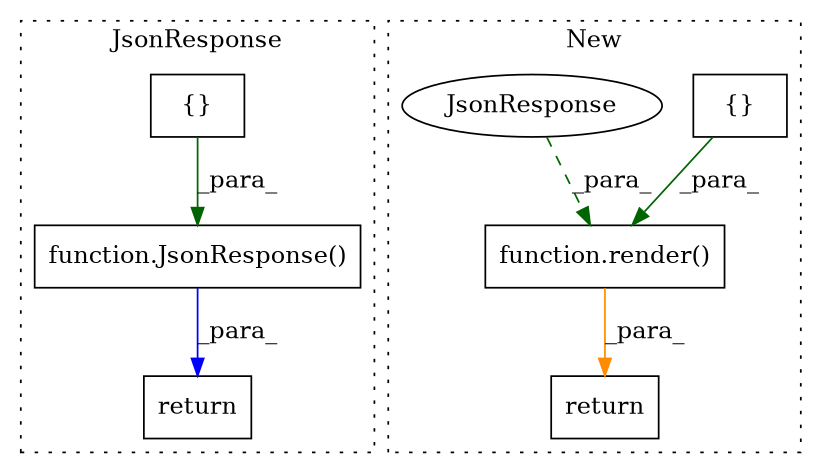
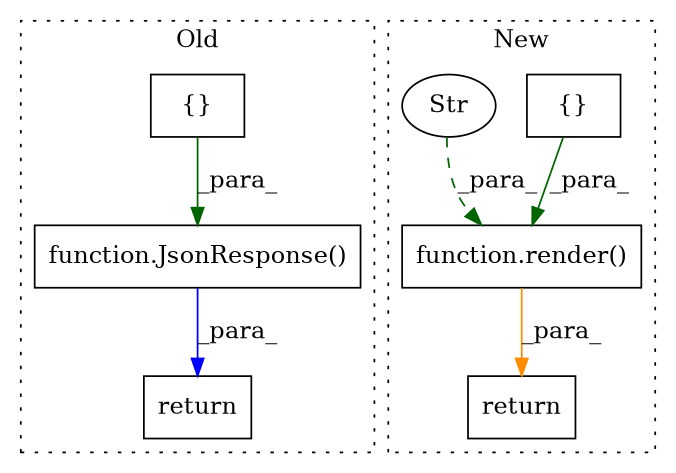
(198, 41) -> (198, 41)
(532, 106) -> (449, 106)
